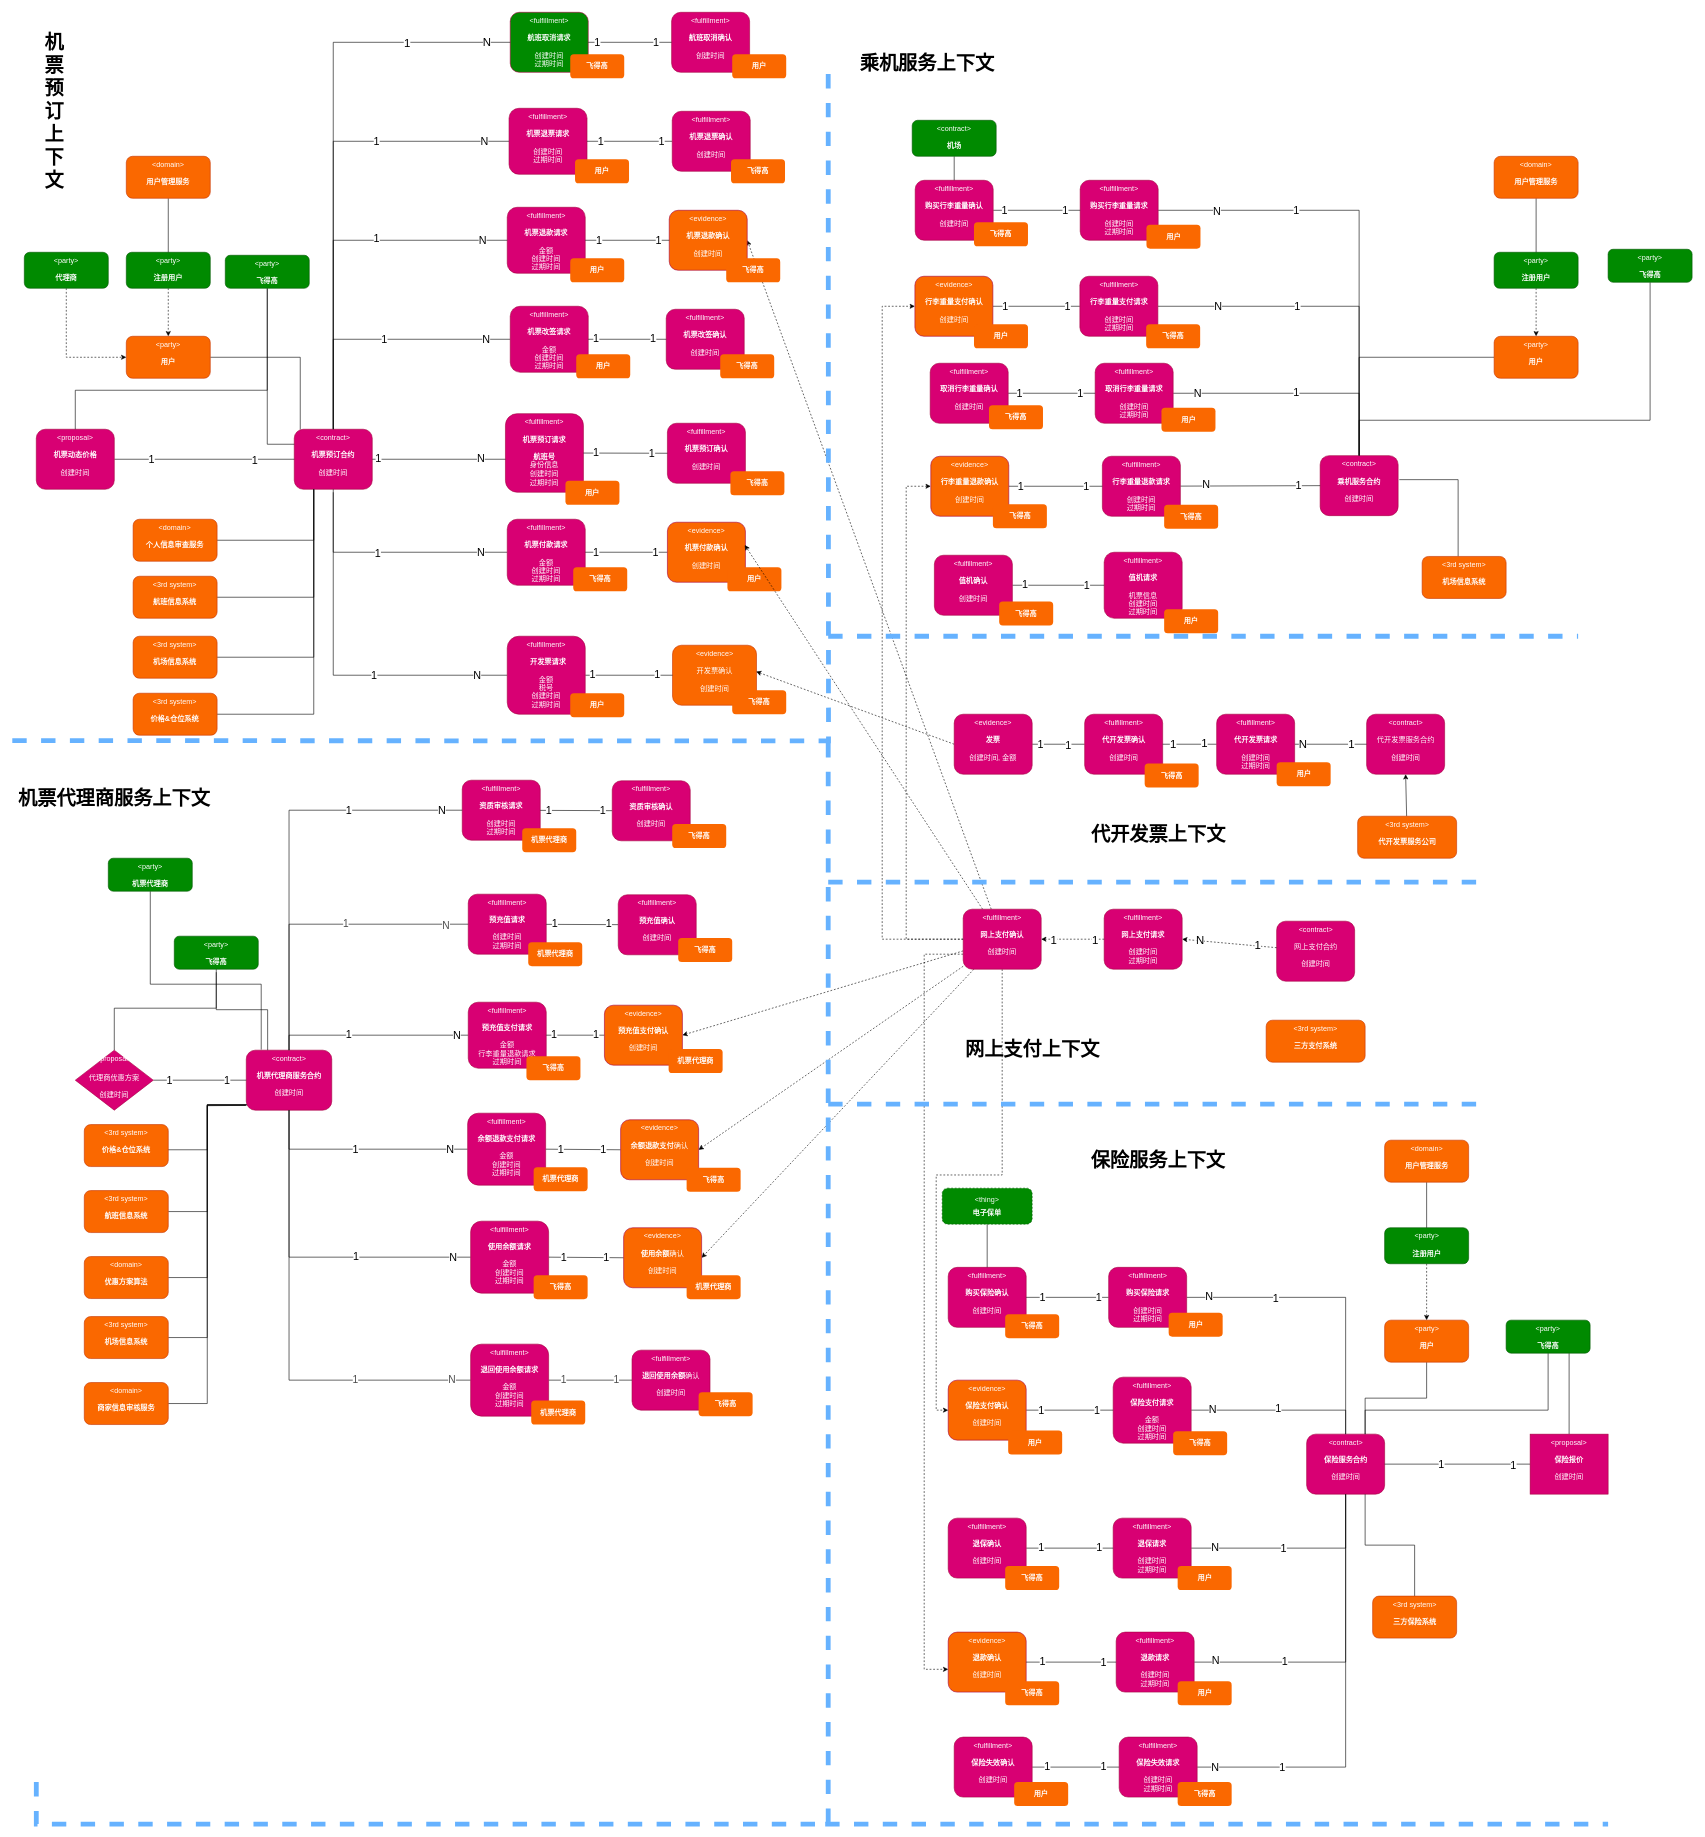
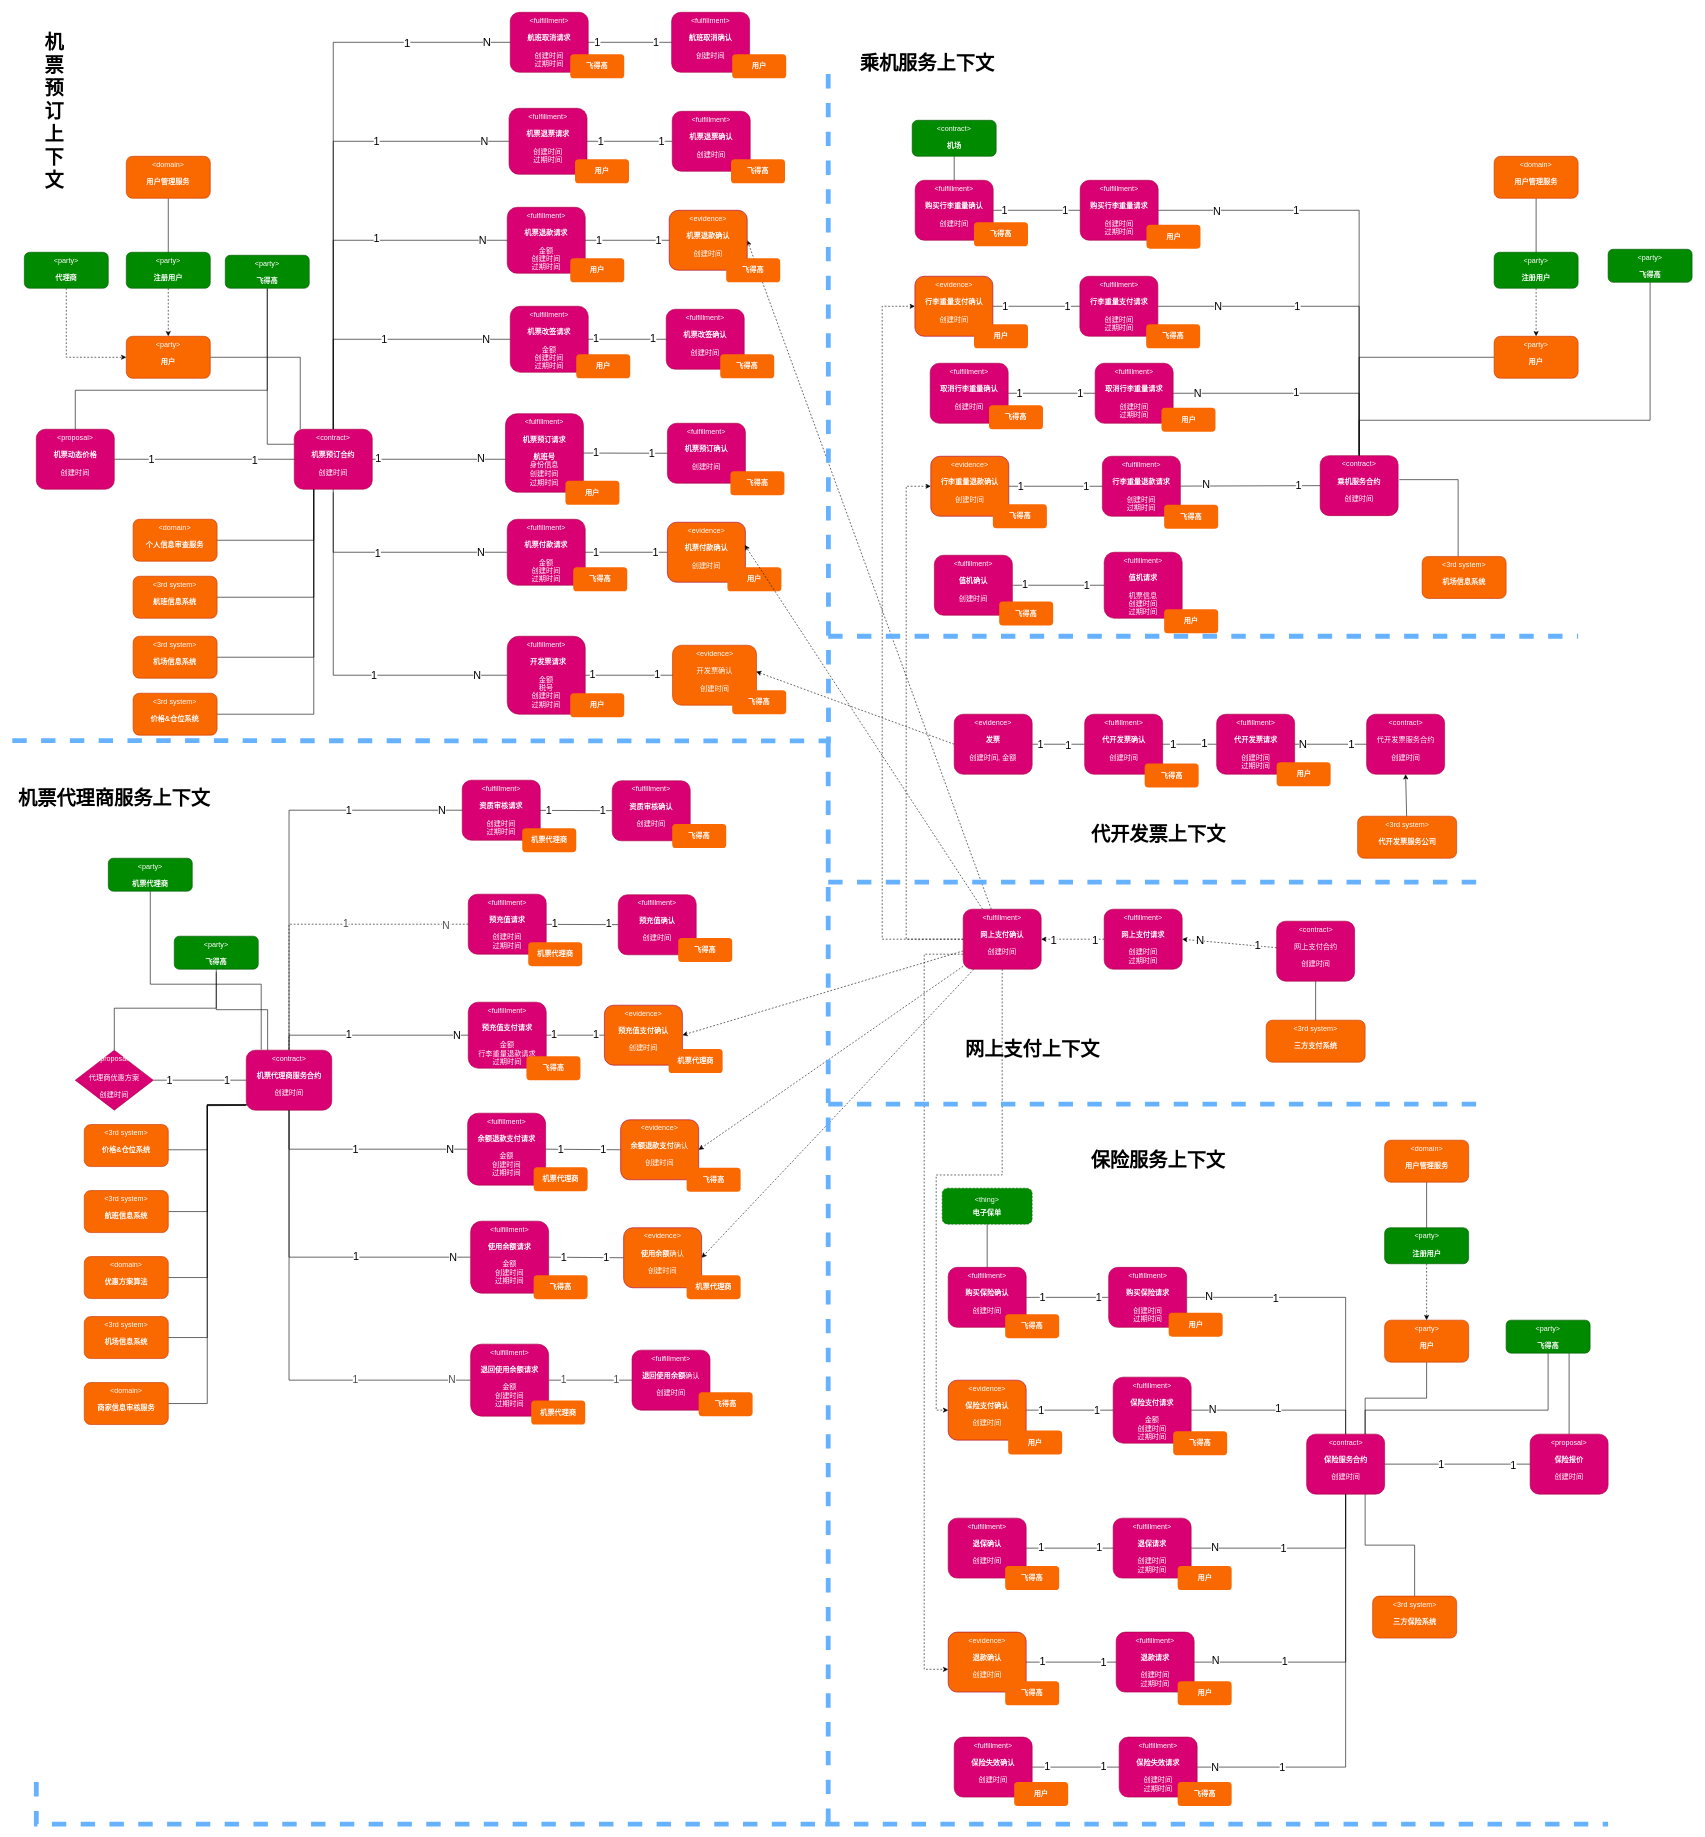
(549, 42) -> (549, 42)
(379, 924) -> (379, 924)
none -> (1316, 1001)
(1569, 1464) -> (1569, 1464)
